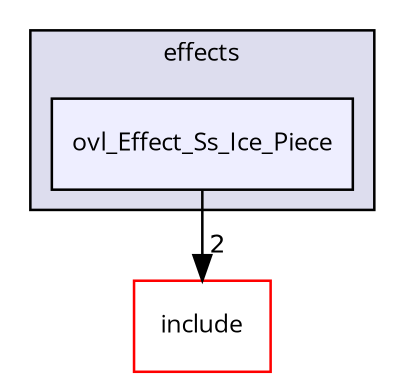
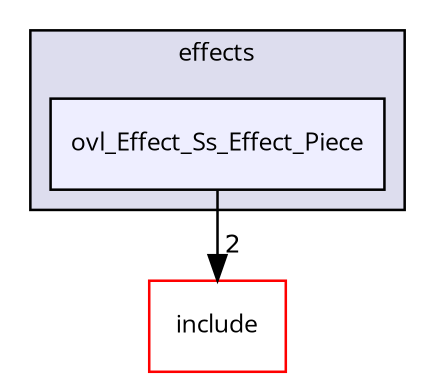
(202, 144) -> (218, 144)
